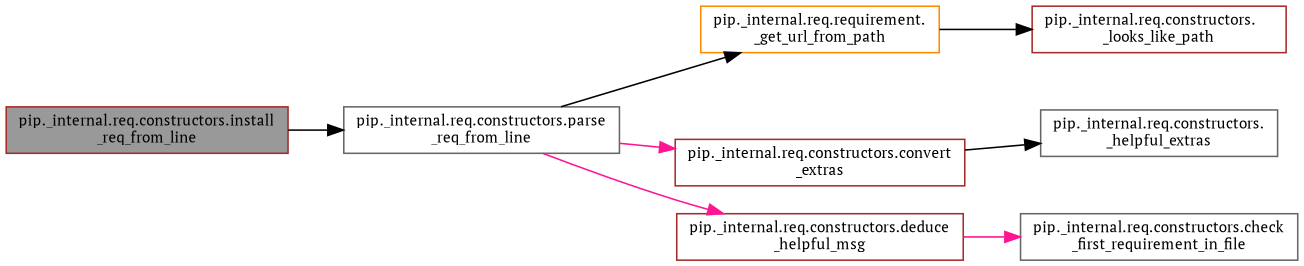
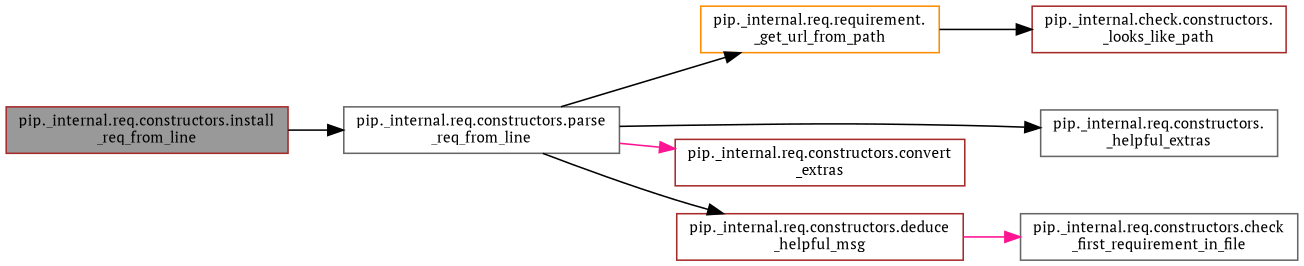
(1159, 29) -> (1159, 29)
(995, 147) -> (822, 124)
(625, 183) -> (625, 183)
